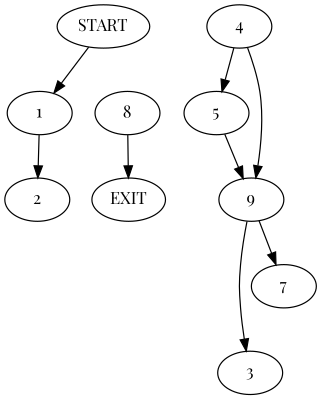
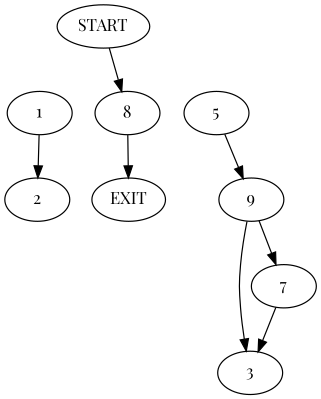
(239, 26) -> none
(75, 65) -> (114, 64)
none -> (269, 324)
